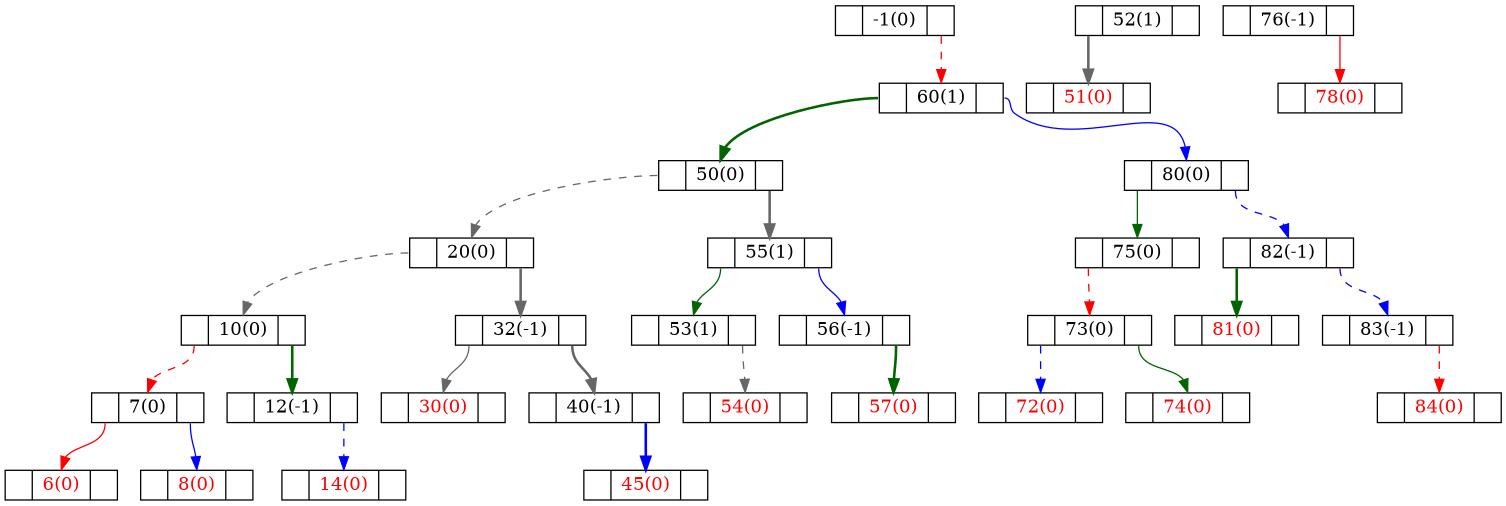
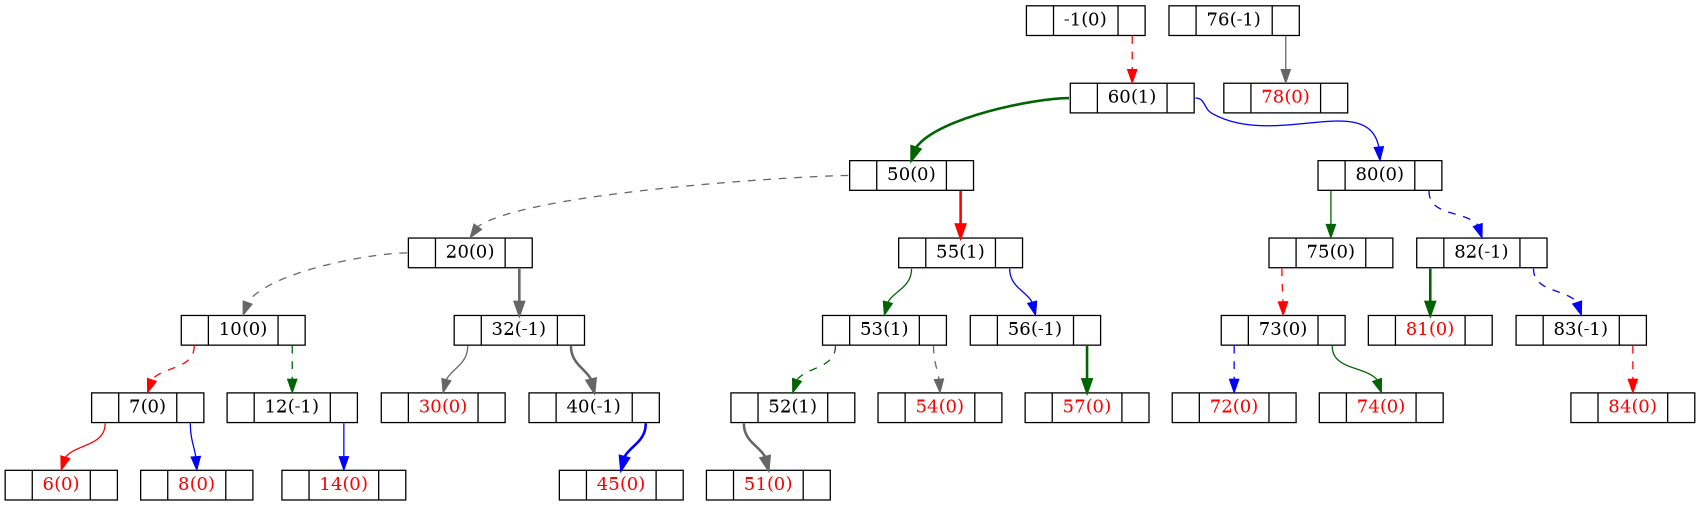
(1340, 53) -> (1286, 53)
(770, 208) -> (961, 208)
(292, 362) -> (292, 362)
none -> (820, 366)
(344, 440) -> (344, 440)
